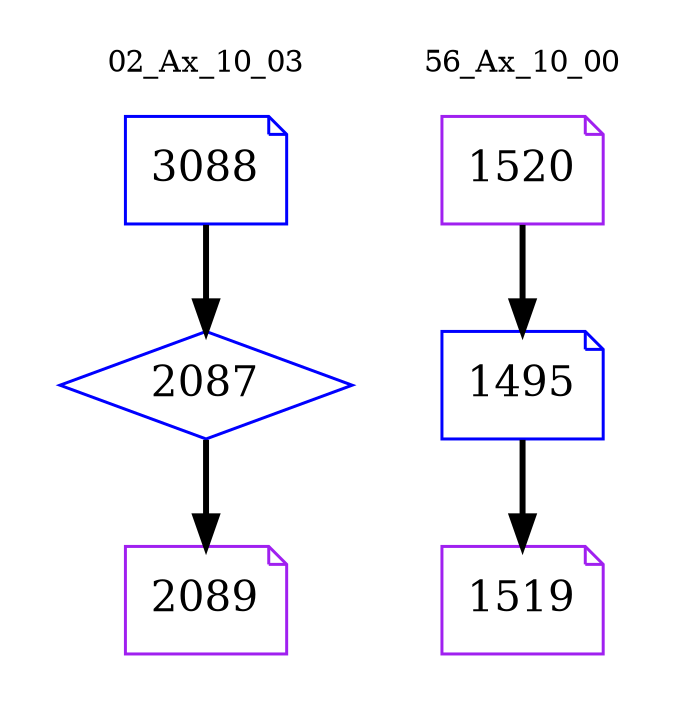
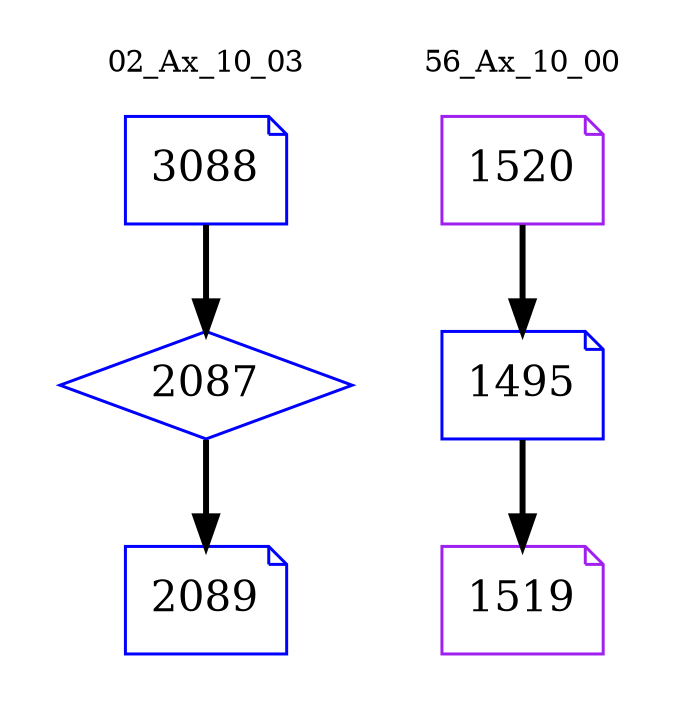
(206, 600) -> (206, 600)
